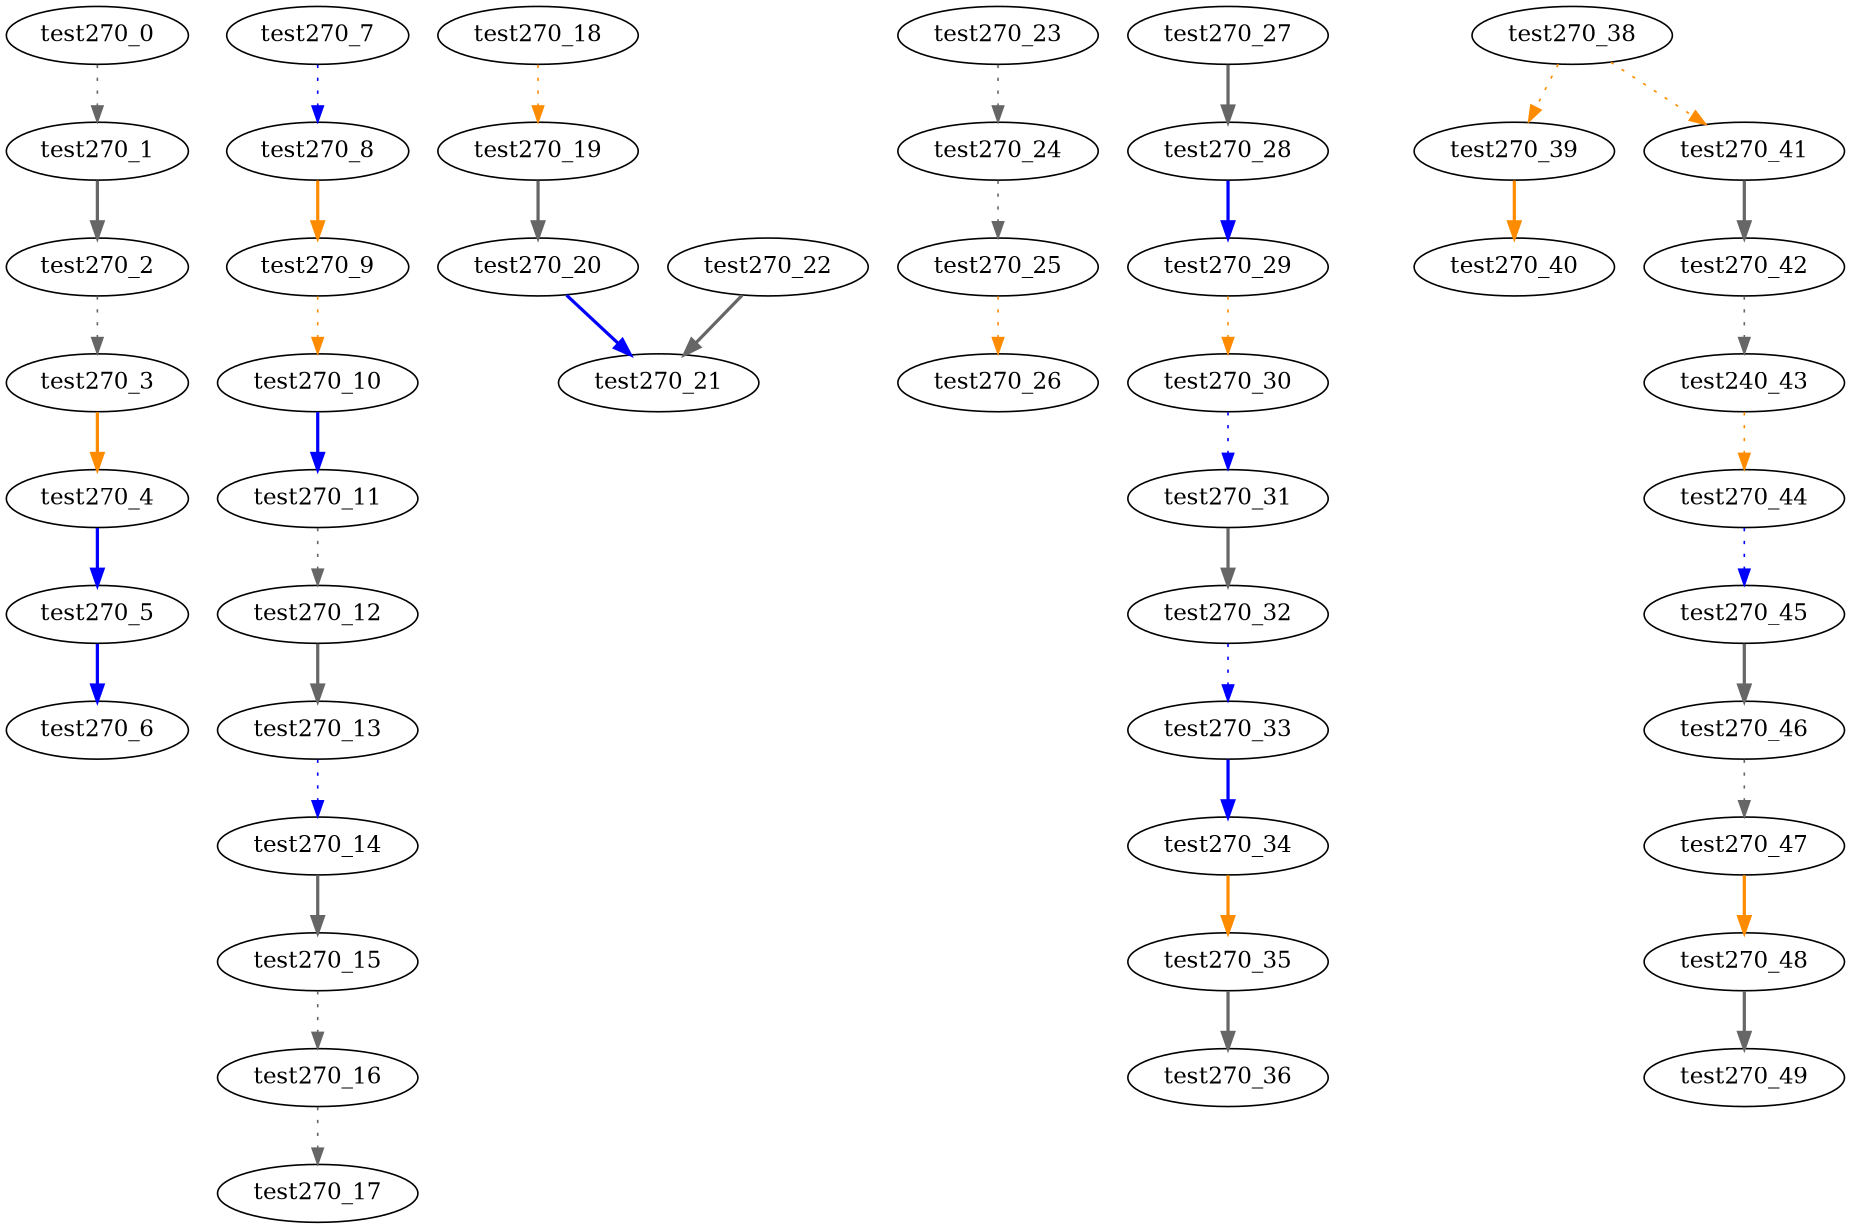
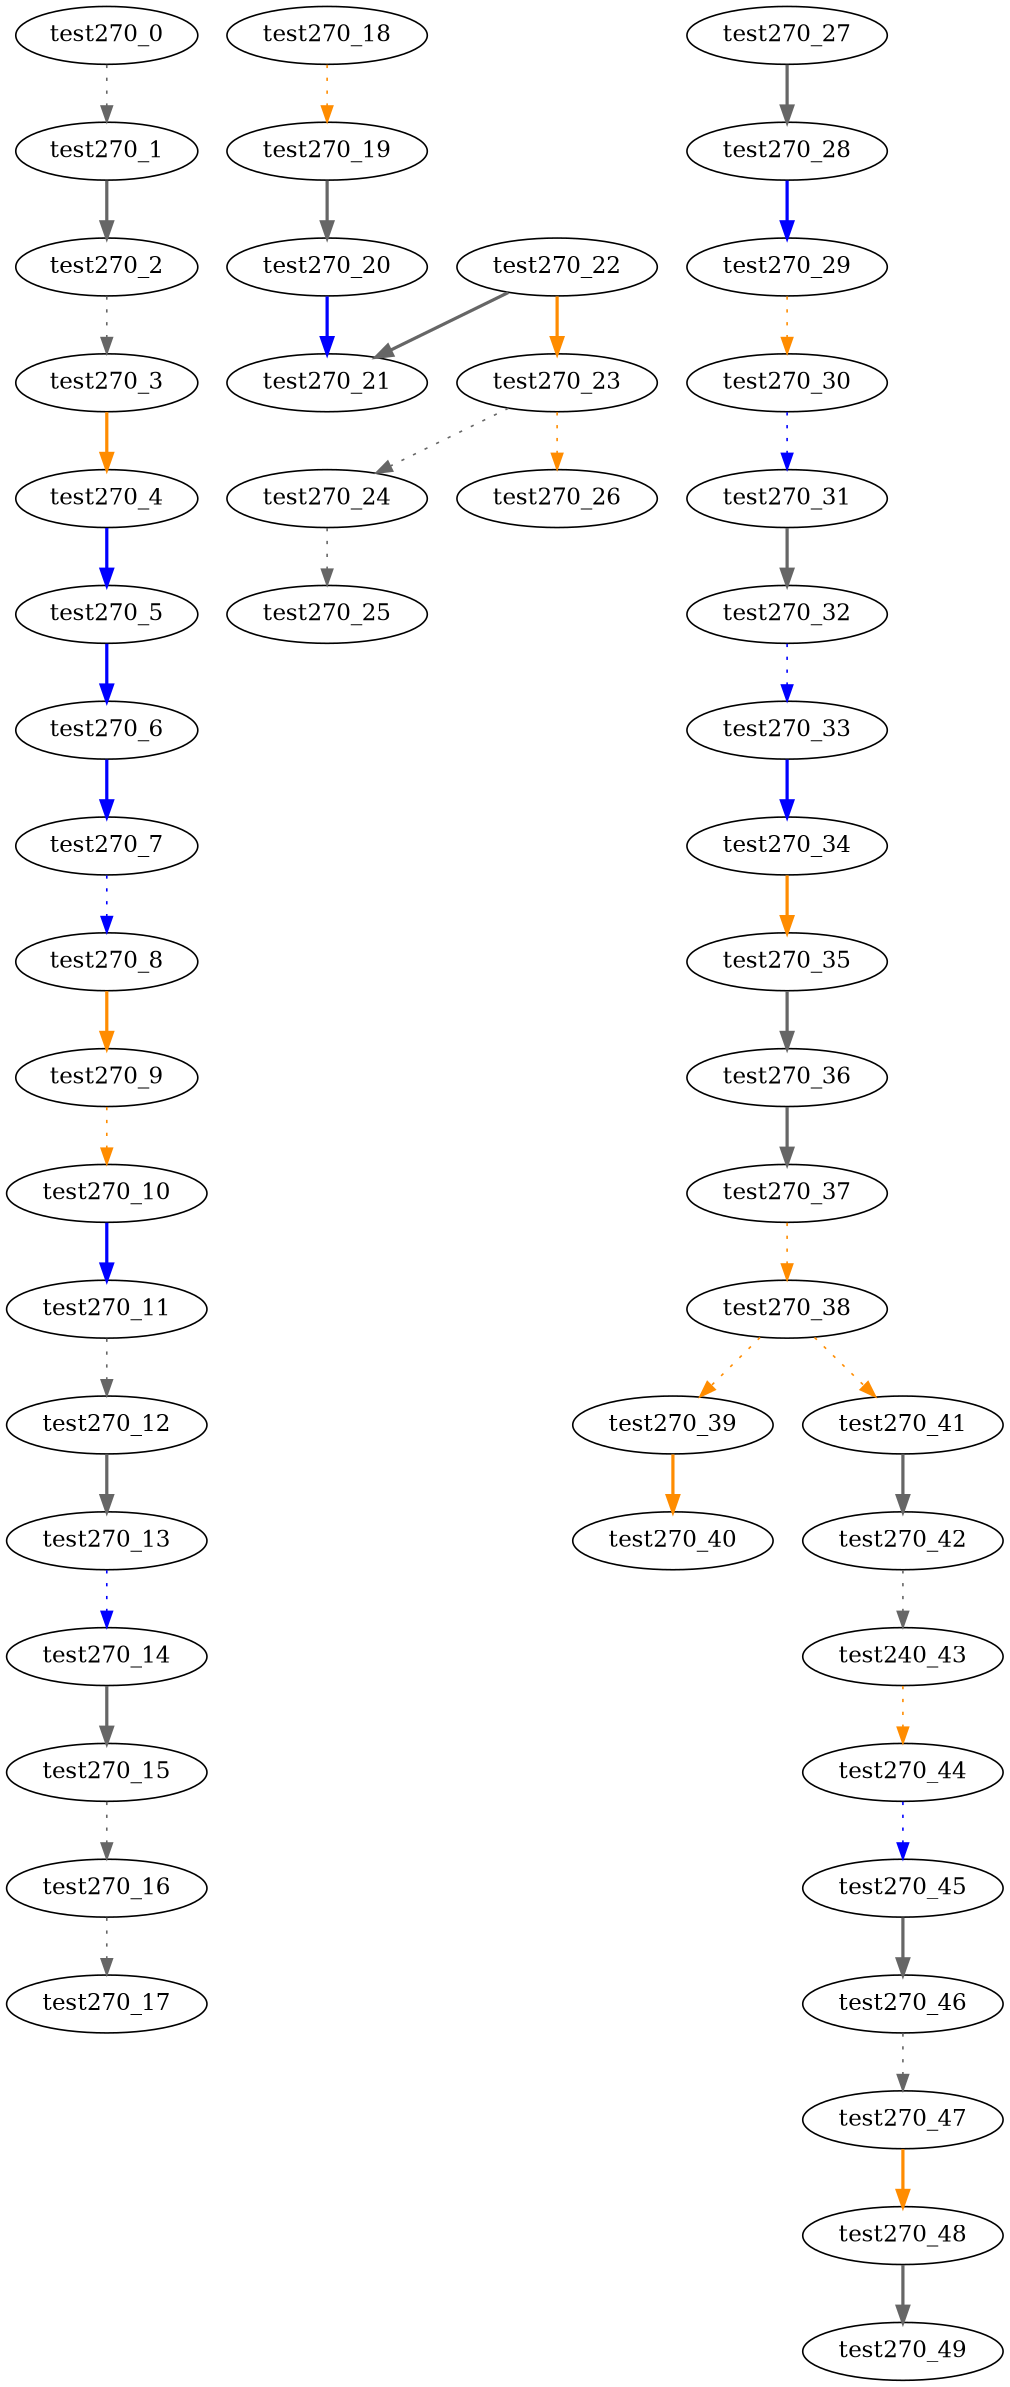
none -> (557, 317)
(998, 317) -> (557, 433)
none -> (107, 780)
none -> (787, 1193)
